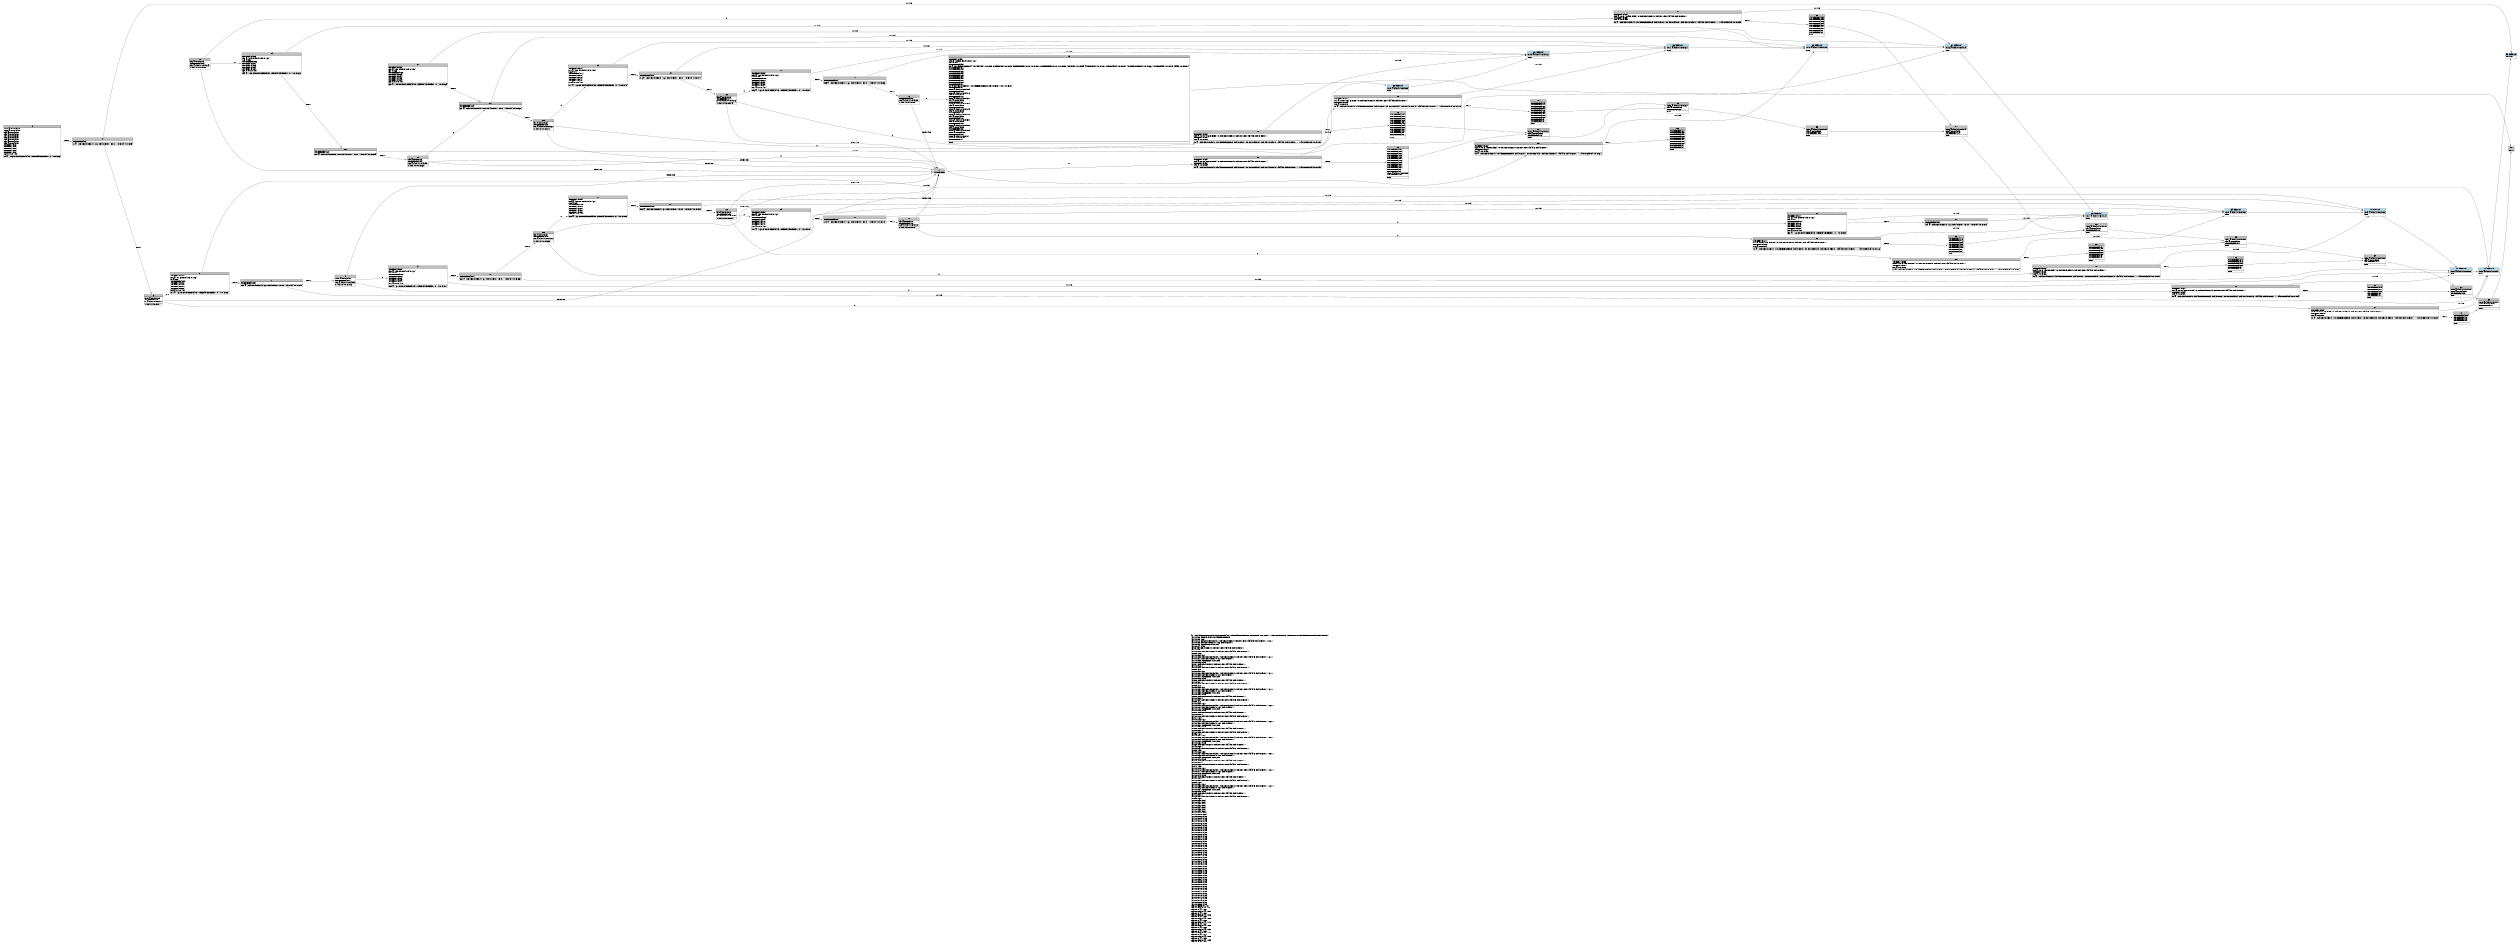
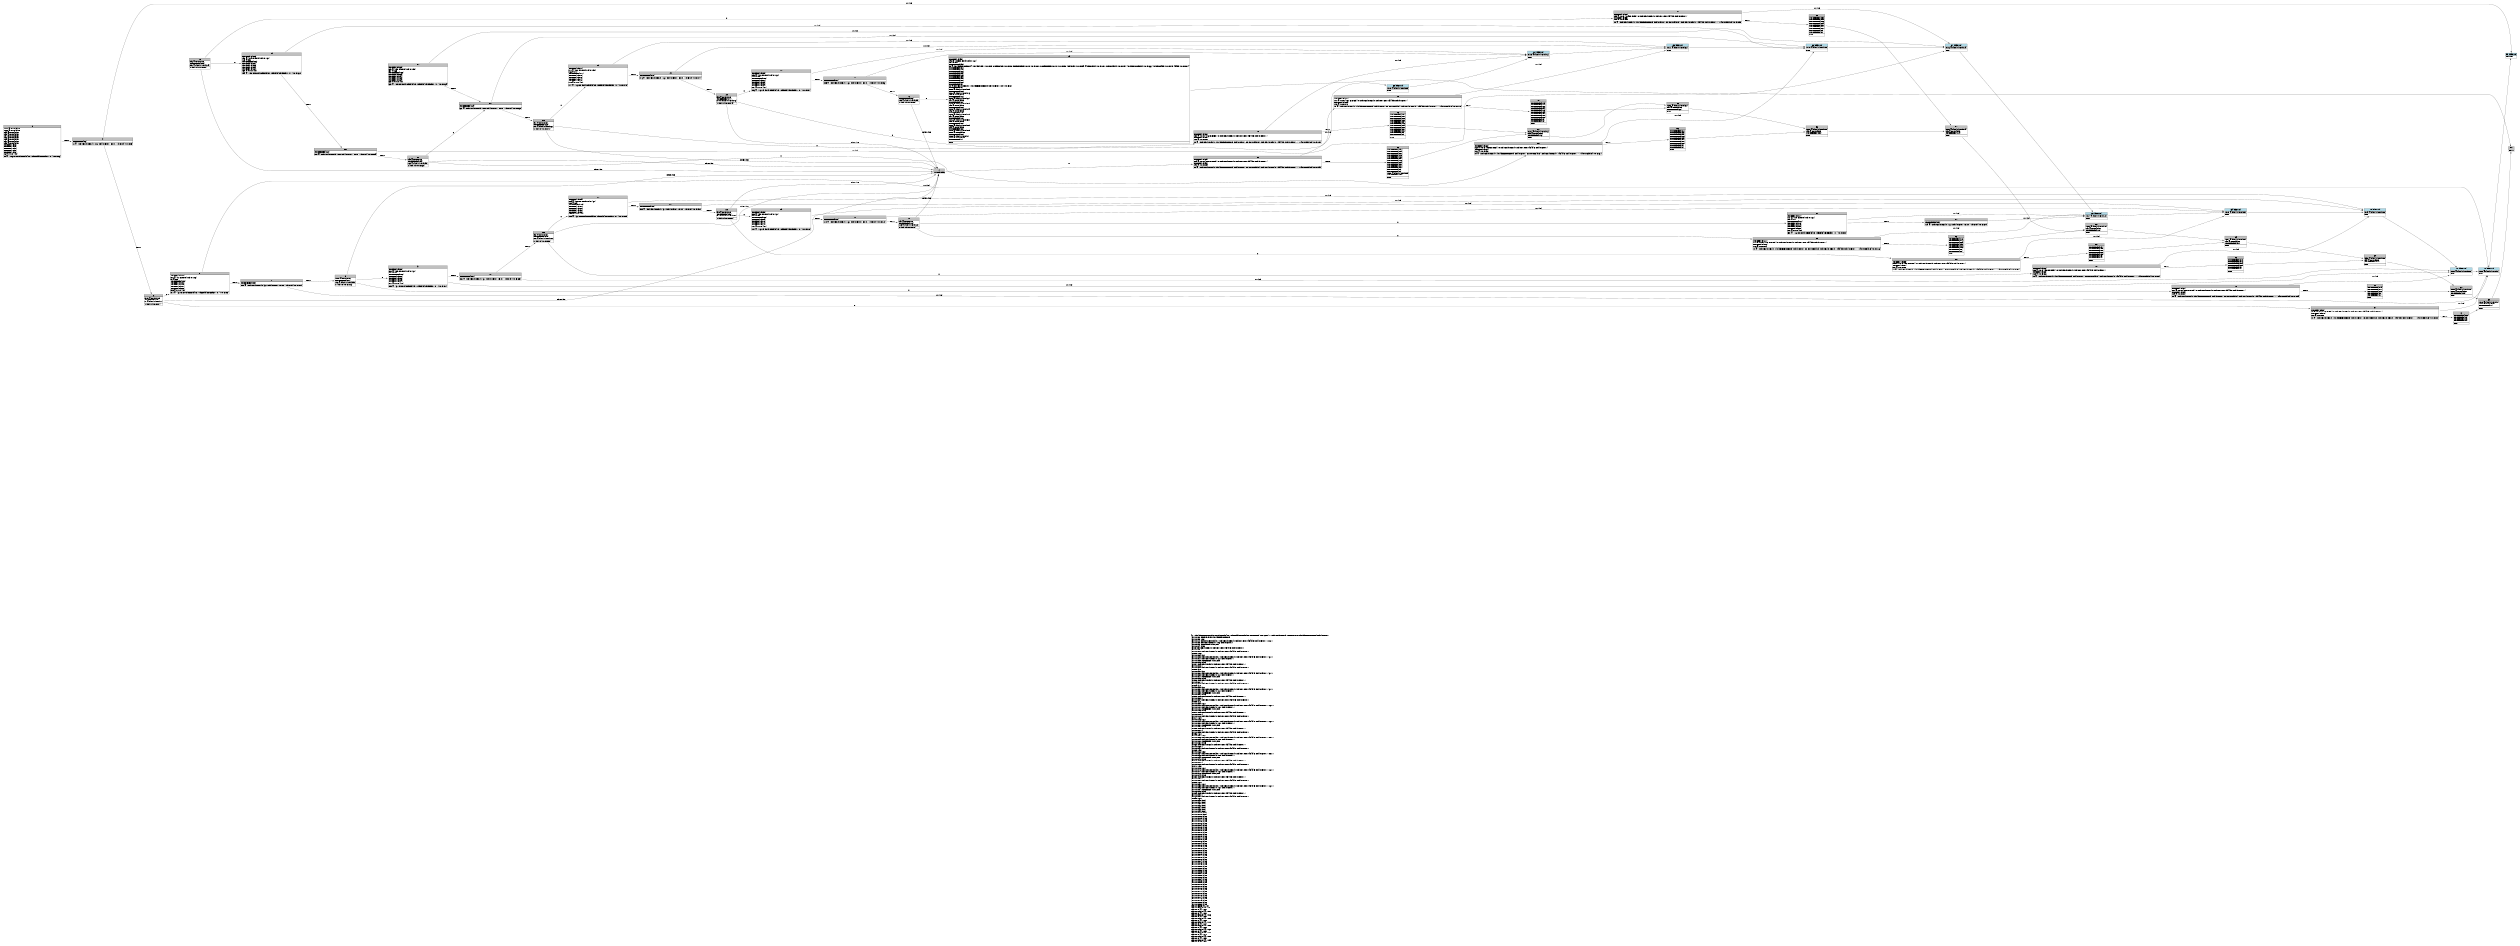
none -> (1745, 135)
